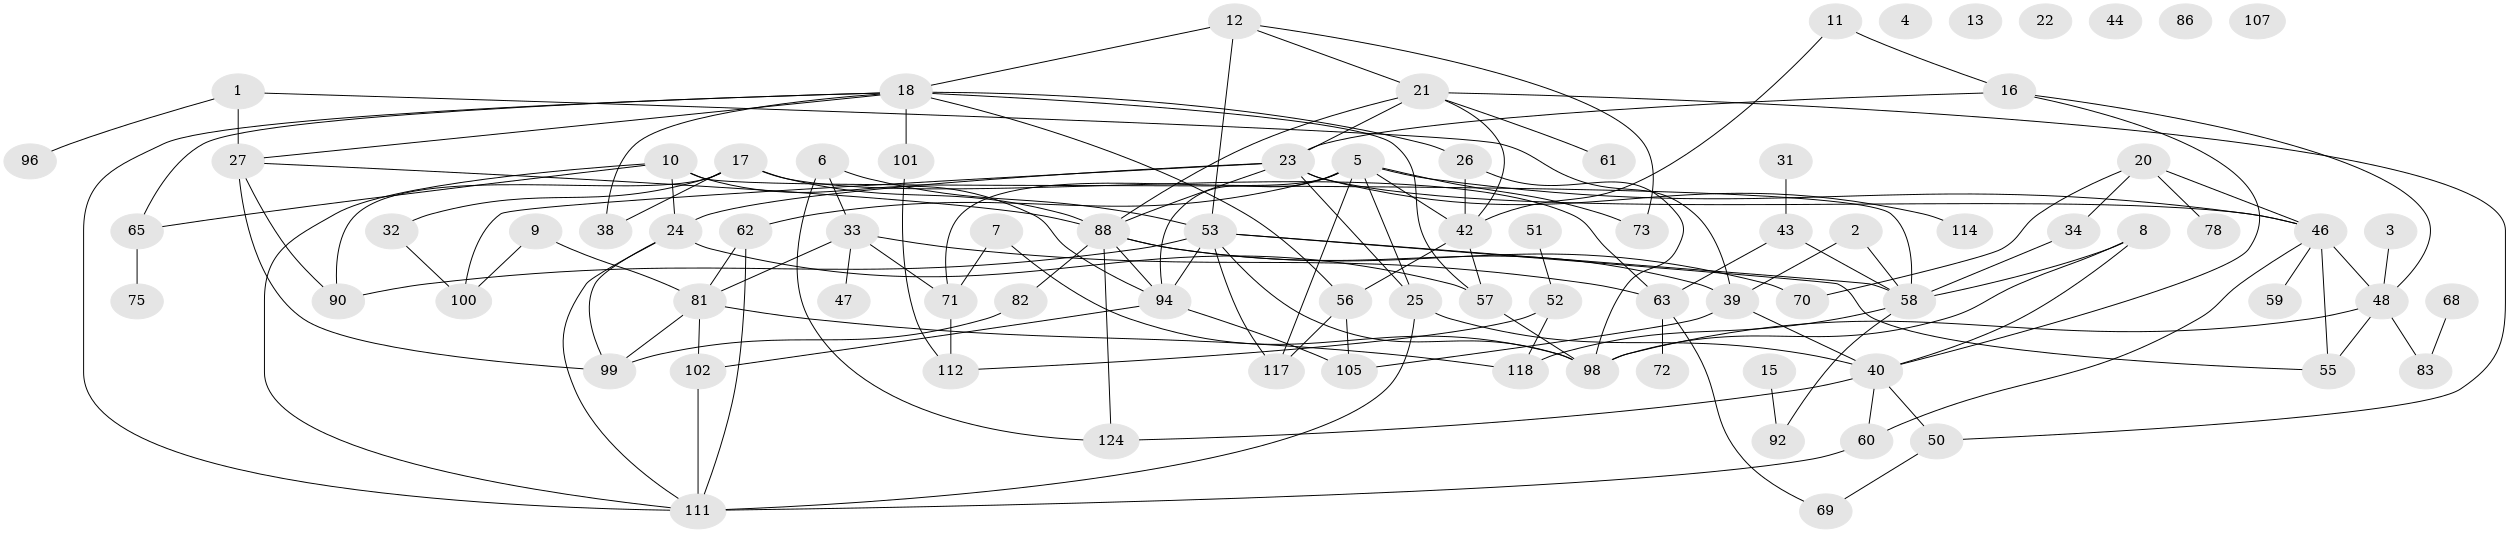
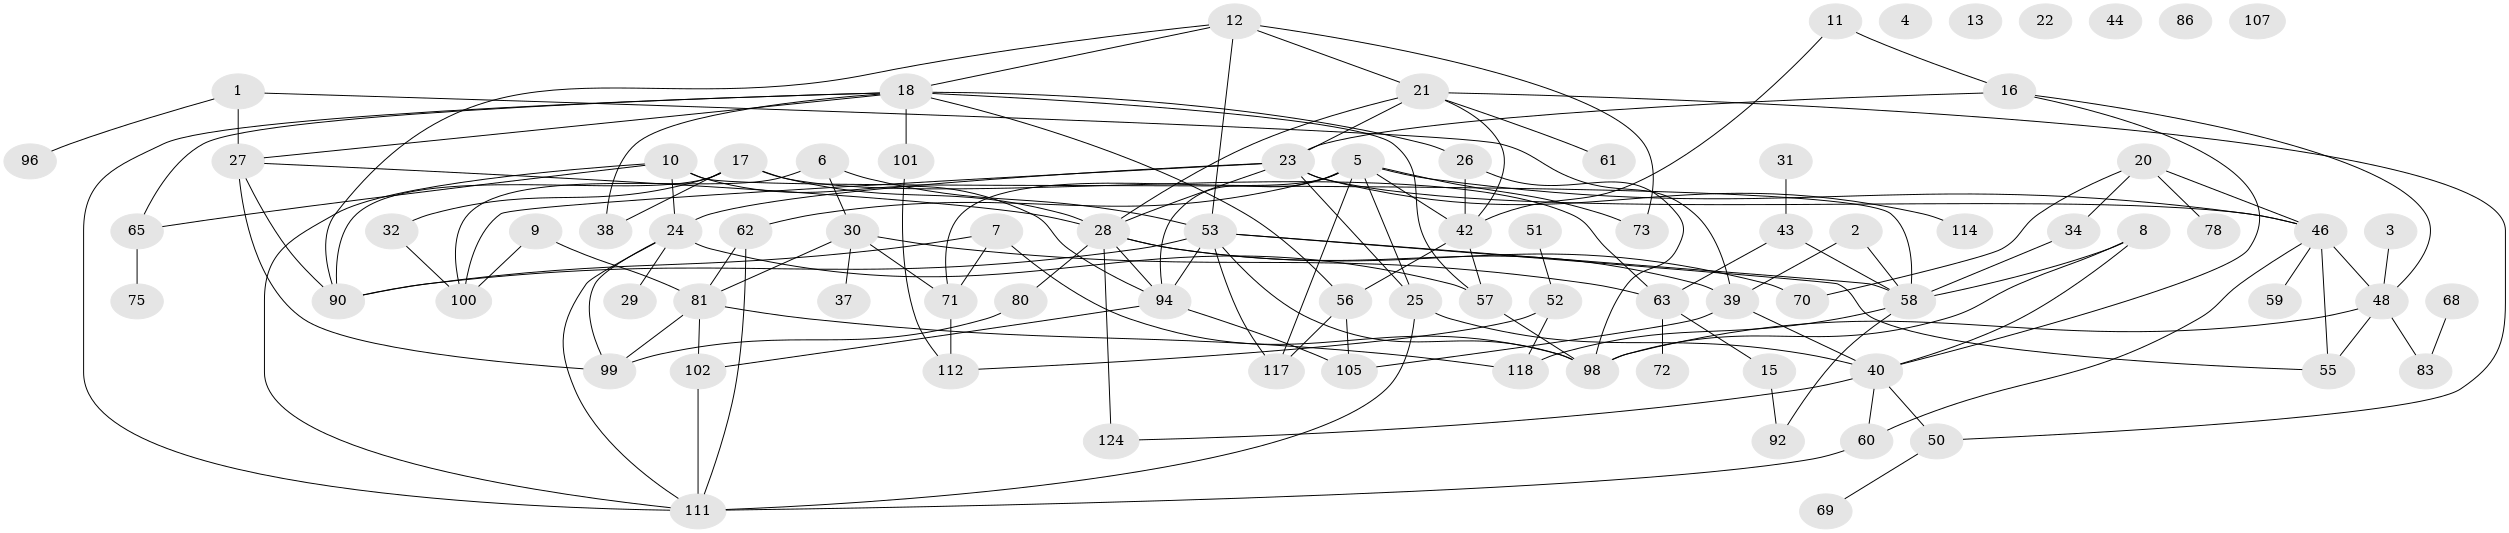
none -> (718, 88)
(853, 231) -> (853, 231)
(1103, 231) -> (1103, 231)
none -> (820, 256)
none -> (630, 301)
(844, 301) -> (844, 301)
(1021, 301) -> (1021, 301)
(866, 380) -> (514, 193)
(1722, 423) -> (1699, 325)
